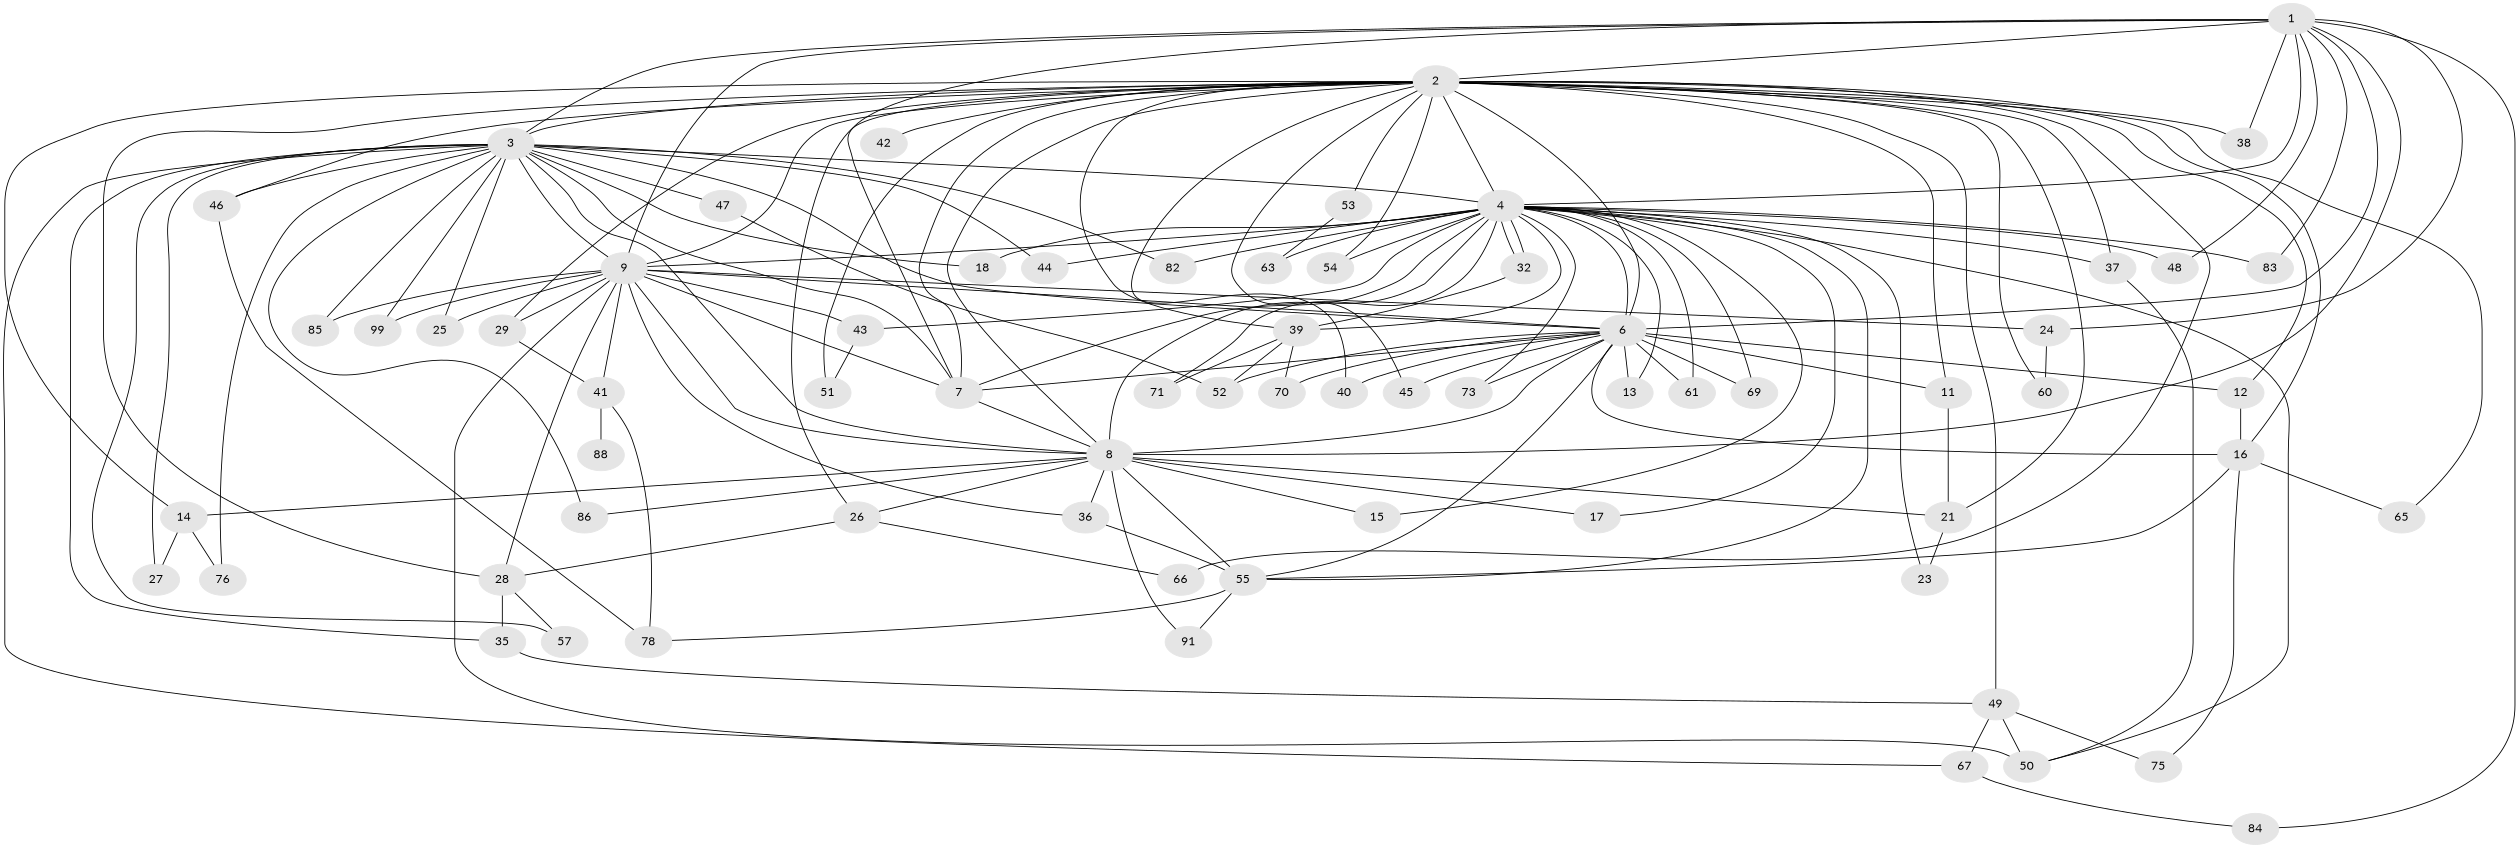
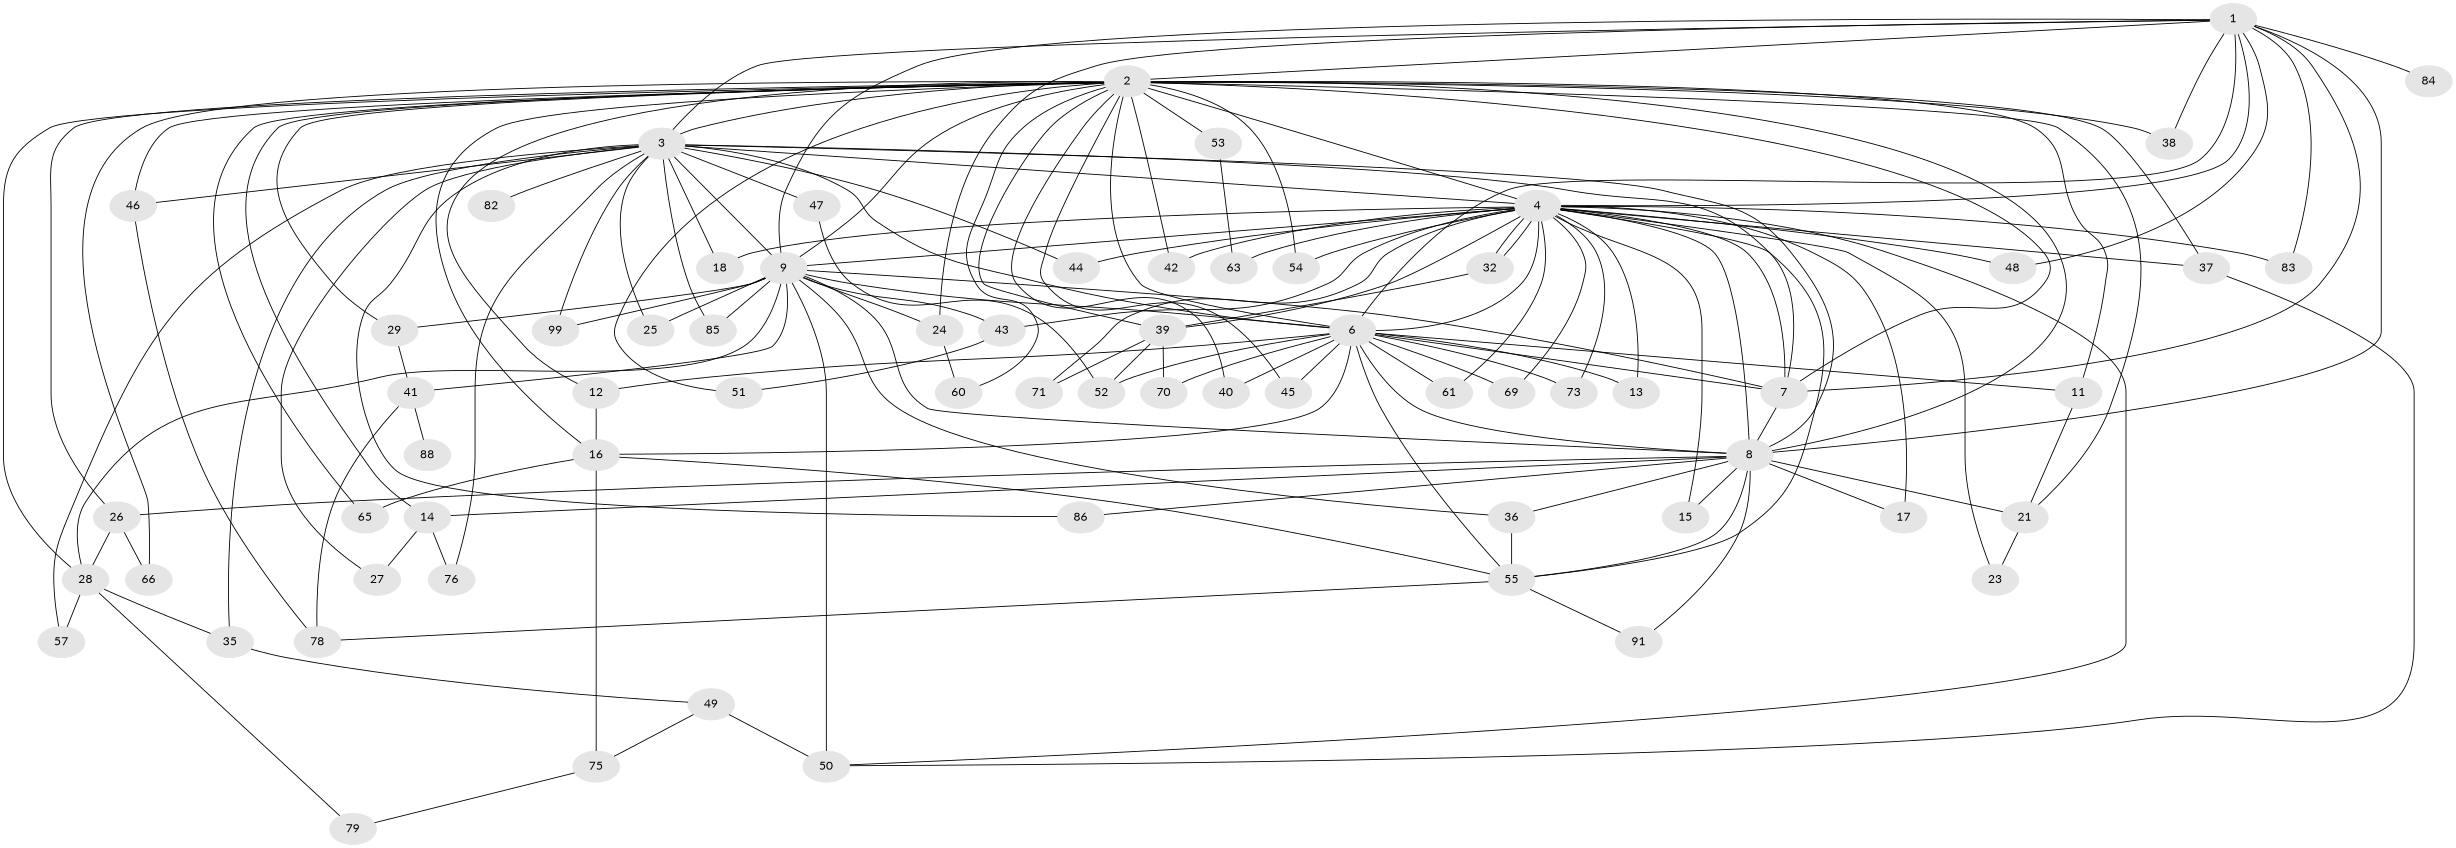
(1959, 175) -> none
(1336, 234) -> (1350, 222)
(1965, 767) -> none
none -> (353, 829)
